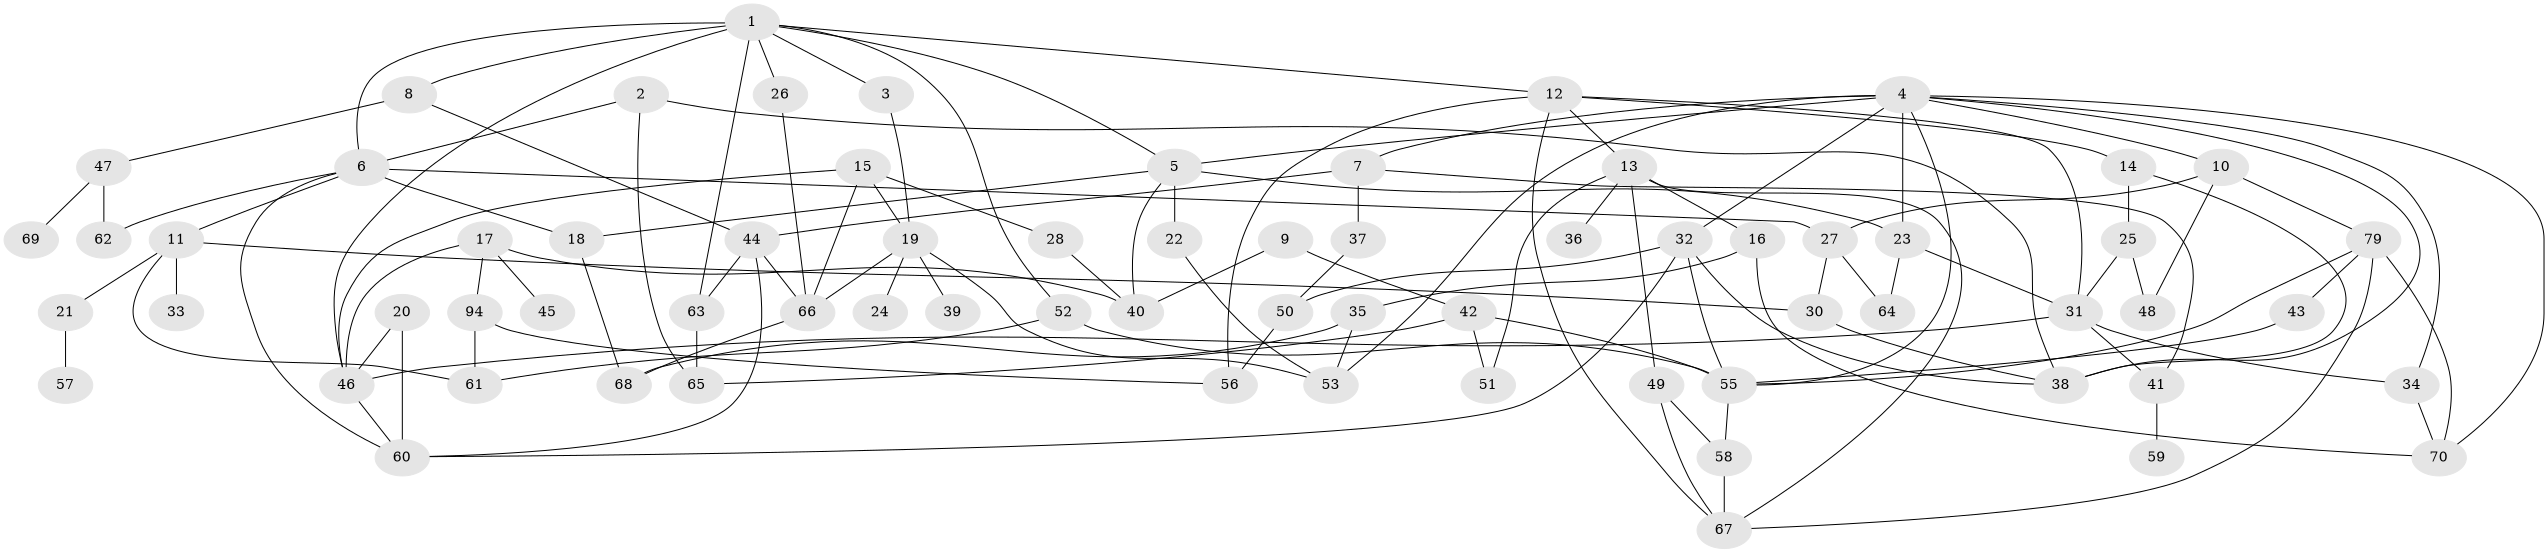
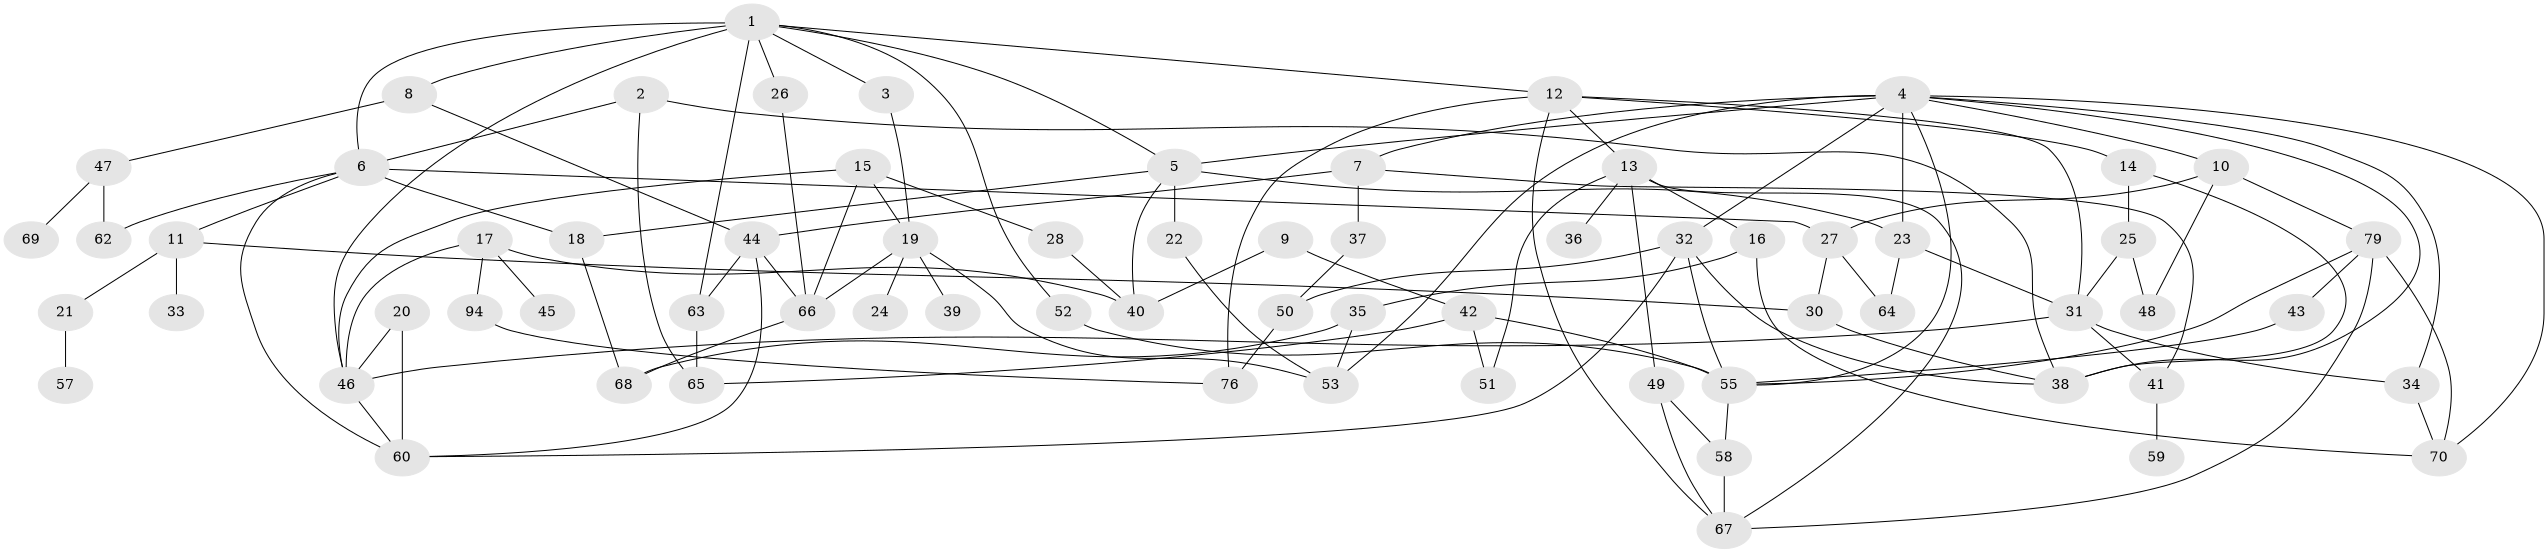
(475, 385) -> none
(1230, 385) -> (1230, 385)
